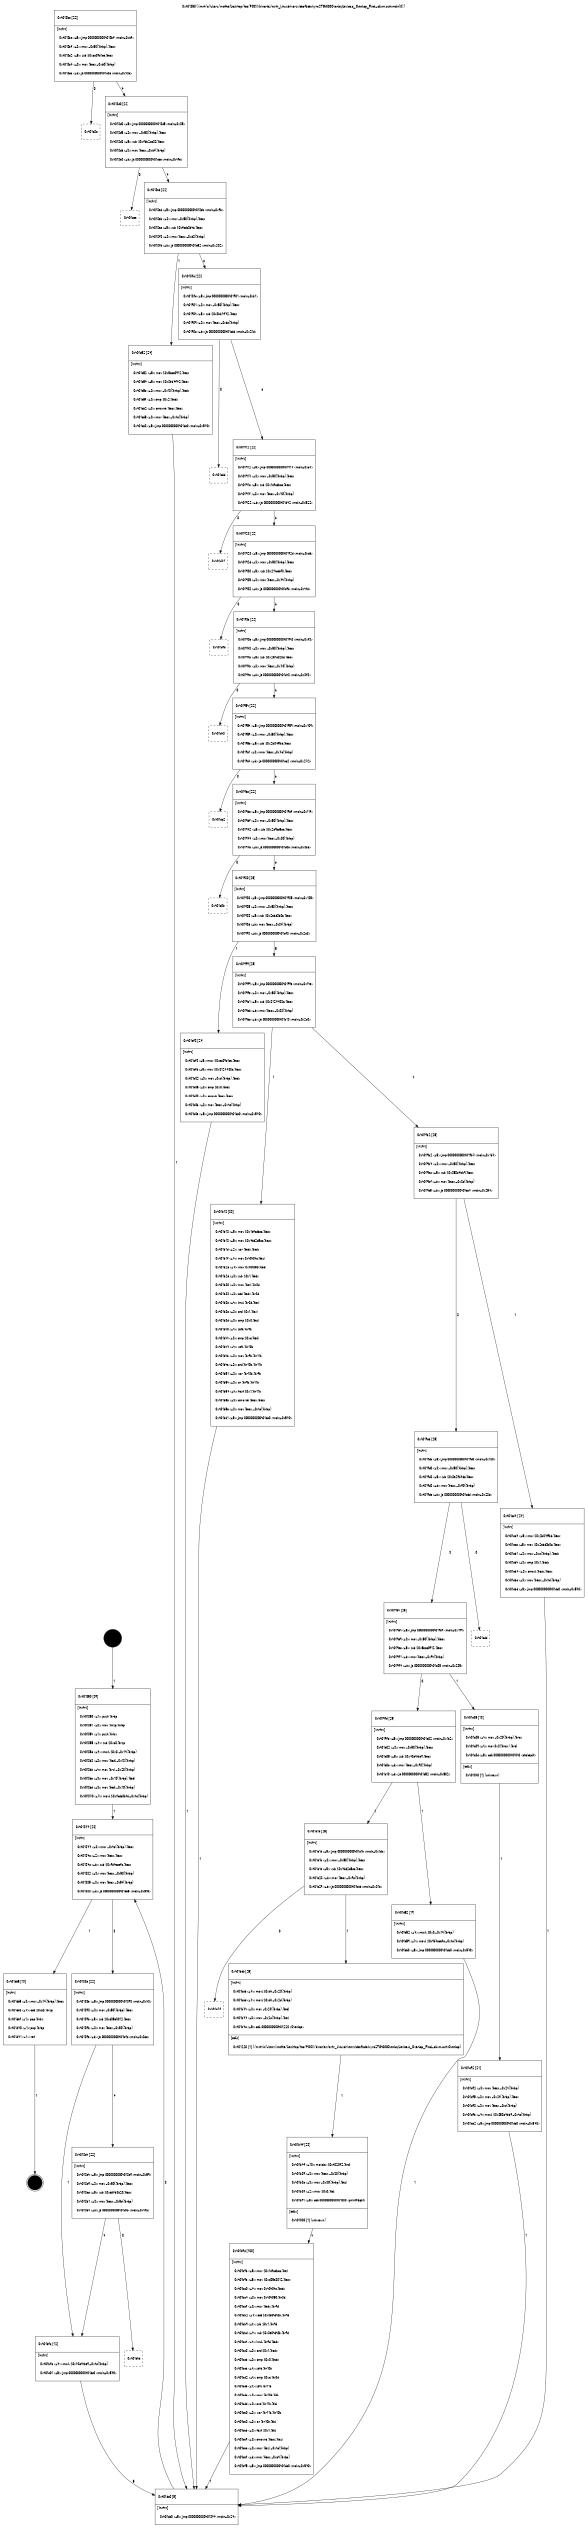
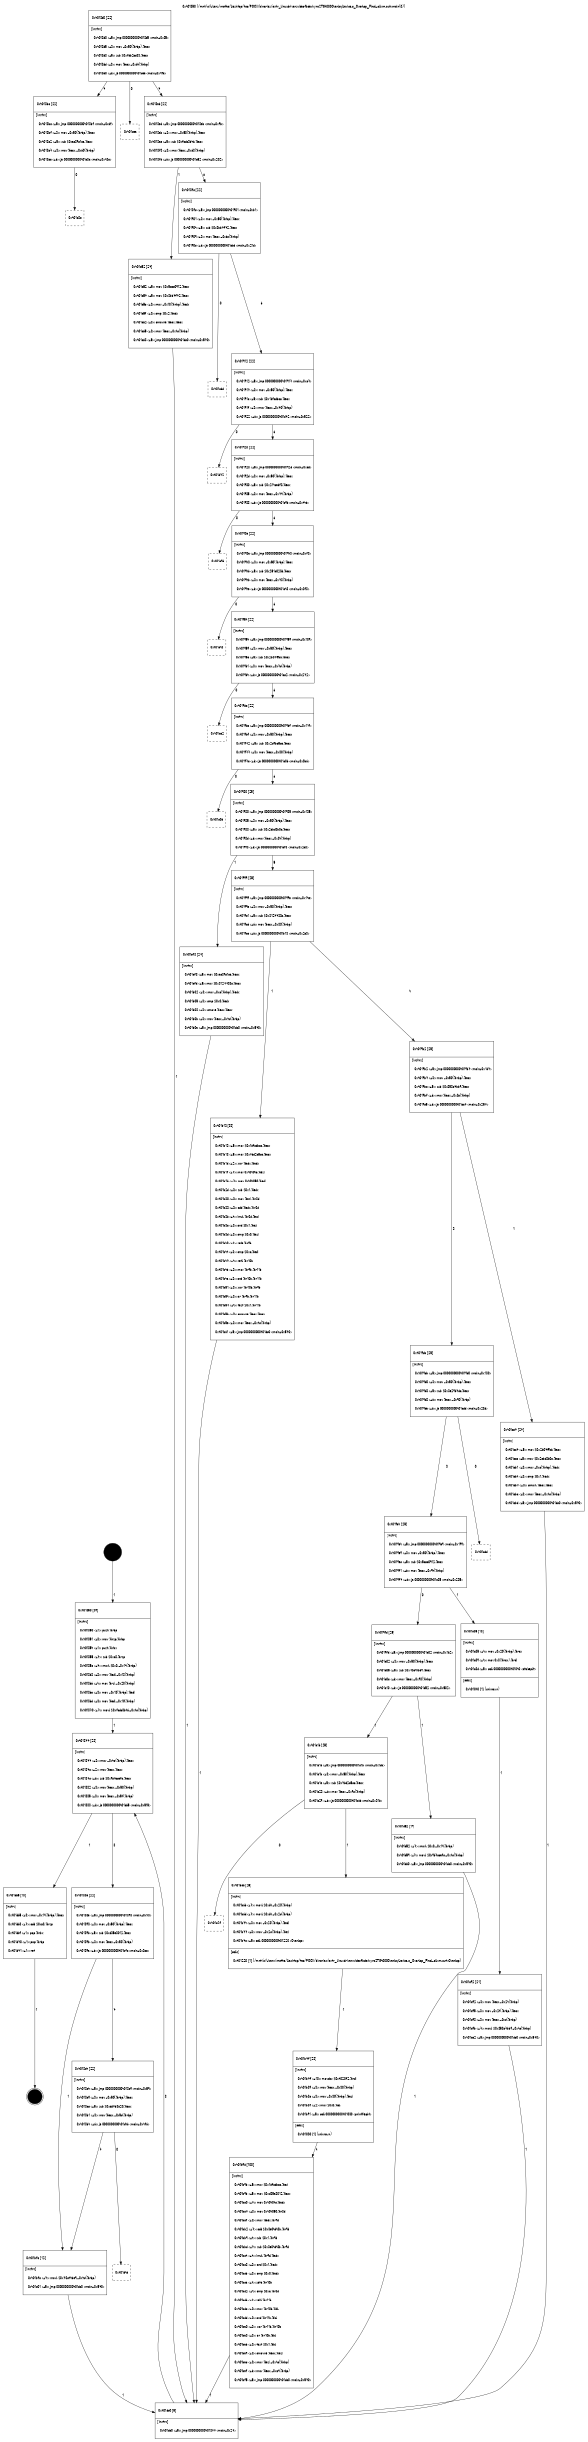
(120, 88) -> (103, 88)
(133, 2482) -> (123, 2395)
